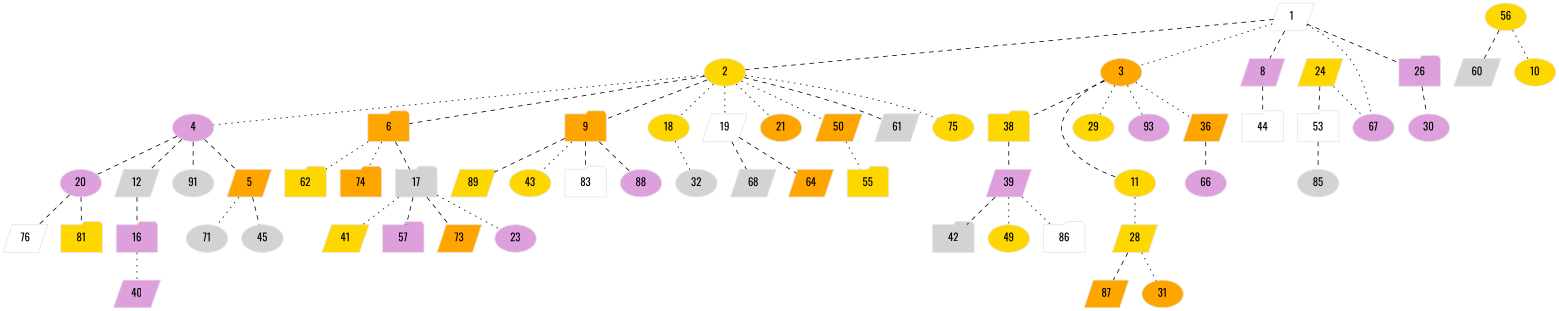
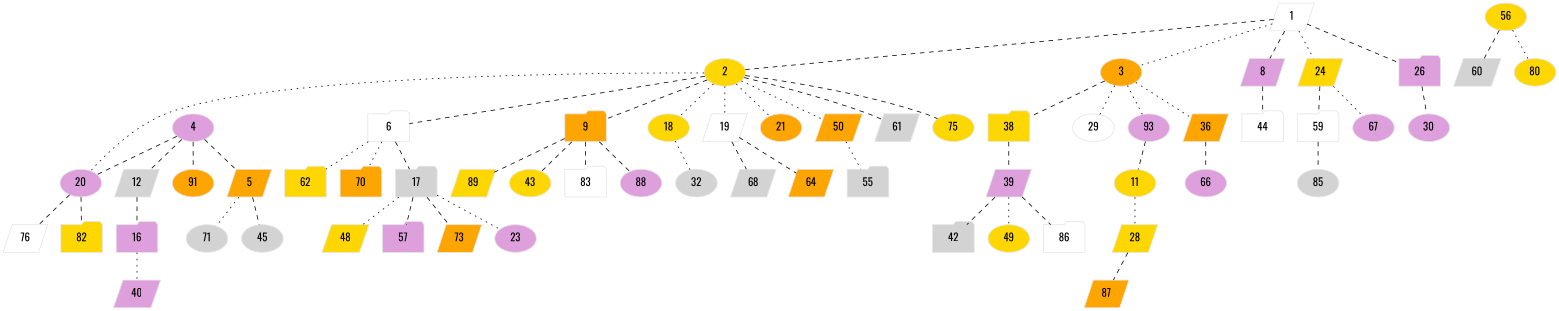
(1351, 60) -> (1306, 45)
(1535, 72) -> (1535, 72)
(843, 92) -> (843, 92)
(459, 100) -> (386, 82)
(389, 128) -> (389, 128)
(1093, 128) -> (1093, 128)
(1318, 128) -> (1318, 128)
(1062, 133) -> (1142, 155)
(557, 157) -> (557, 157)
(193, 183) -> (193, 183)
(361, 183) -> (361, 183)
(868, 183) -> (868, 183)
(1036, 211) -> (1036, 211)
(82, 239) -> (82, 239)
(346, 239) -> (346, 239)
(1163, 294) -> none
